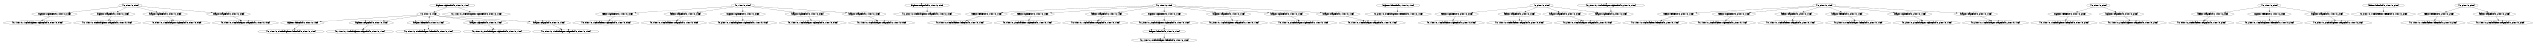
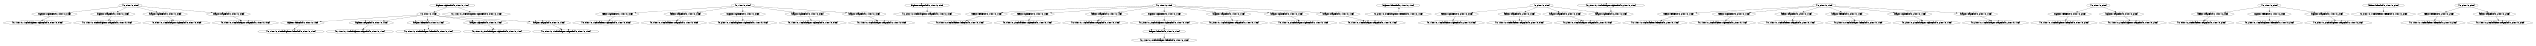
(1397, 9) -> (1399, 10)
(429, 19) -> (428, 18)
